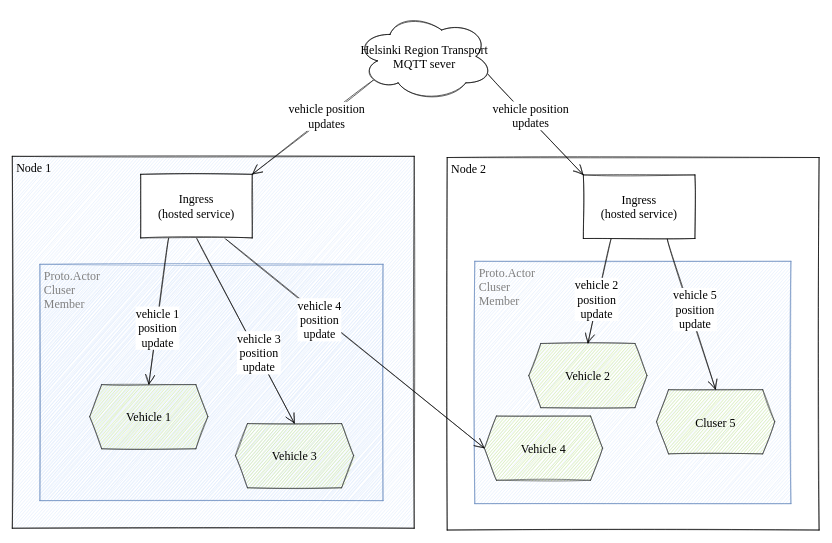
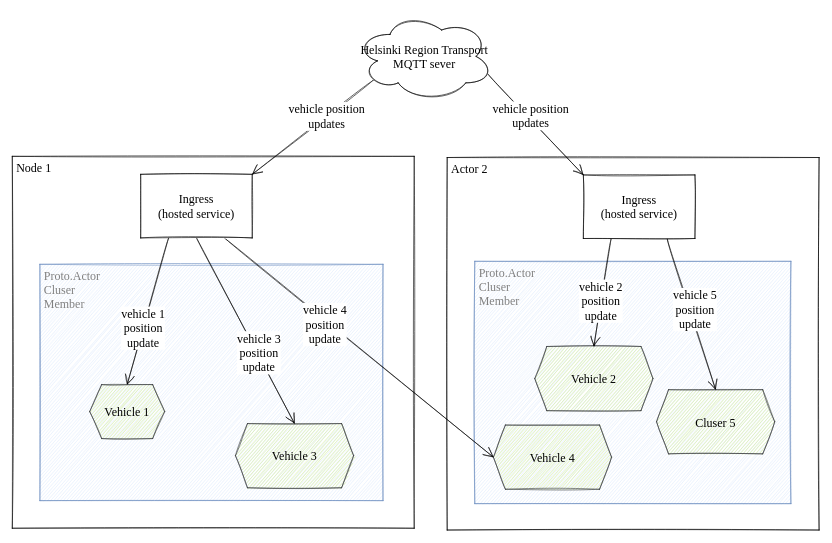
(35, 168) -> (35, 168)
(470, 169) -> (473, 169)
(588, 376) -> (594, 379)
(149, 417) -> (127, 412)
(544, 448) -> (553, 457)
